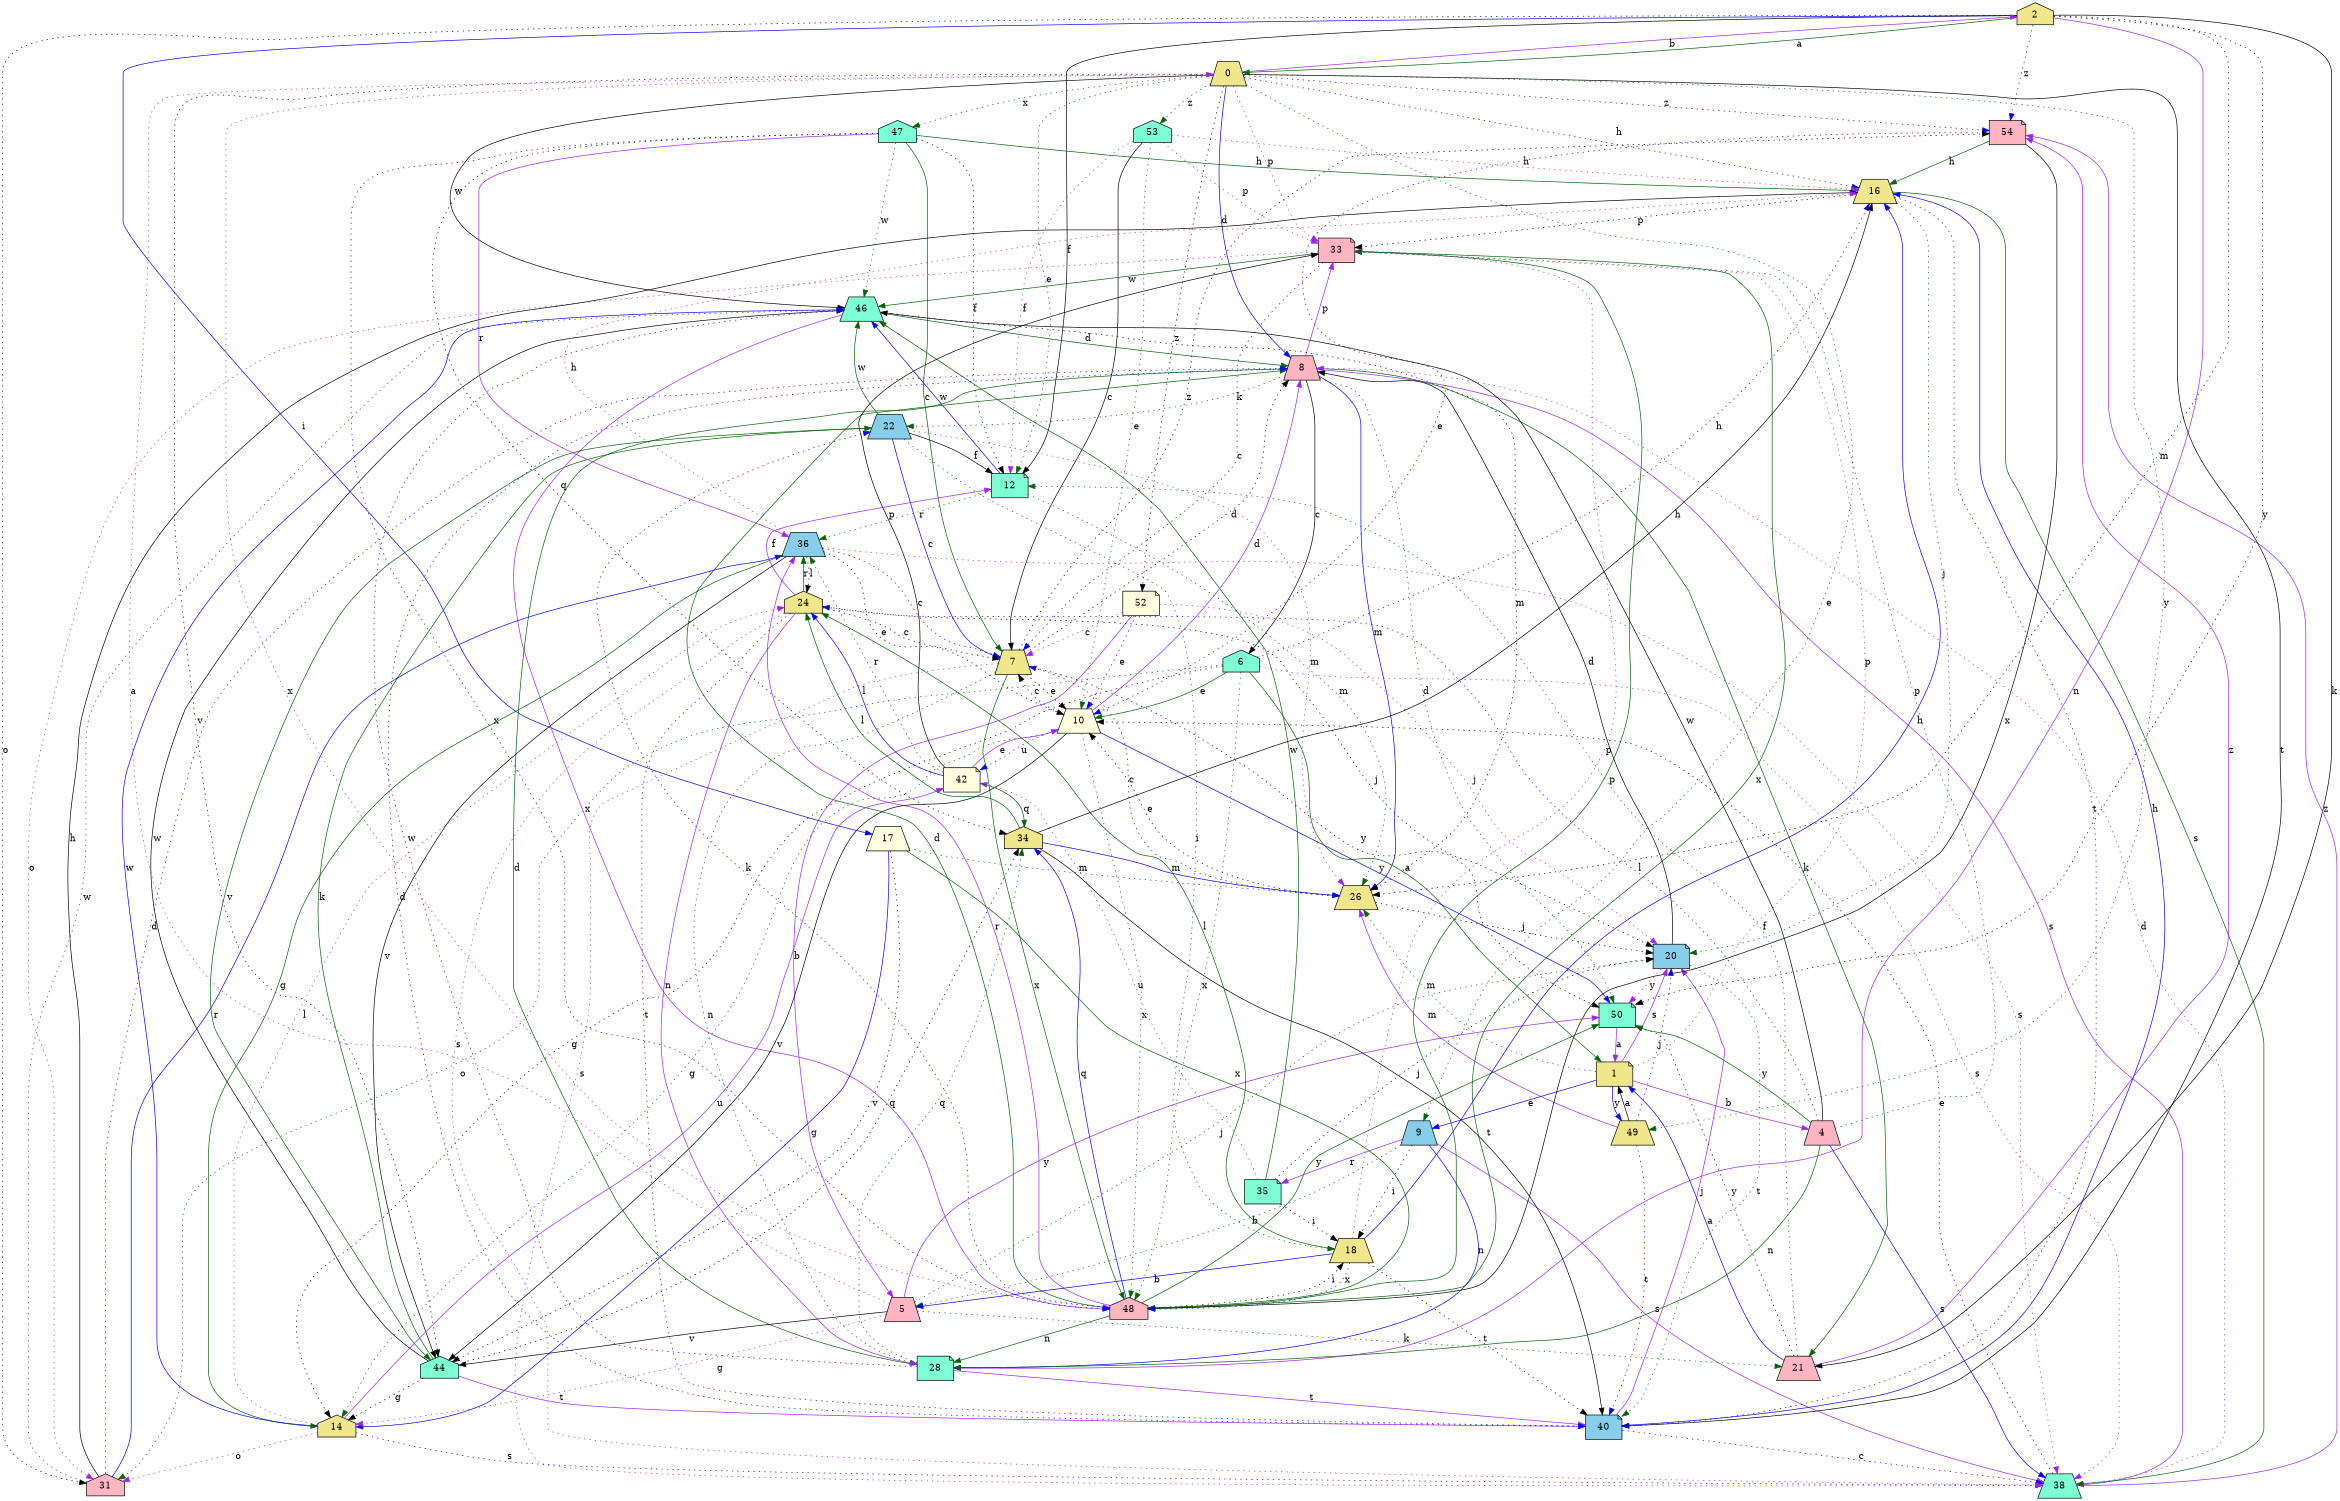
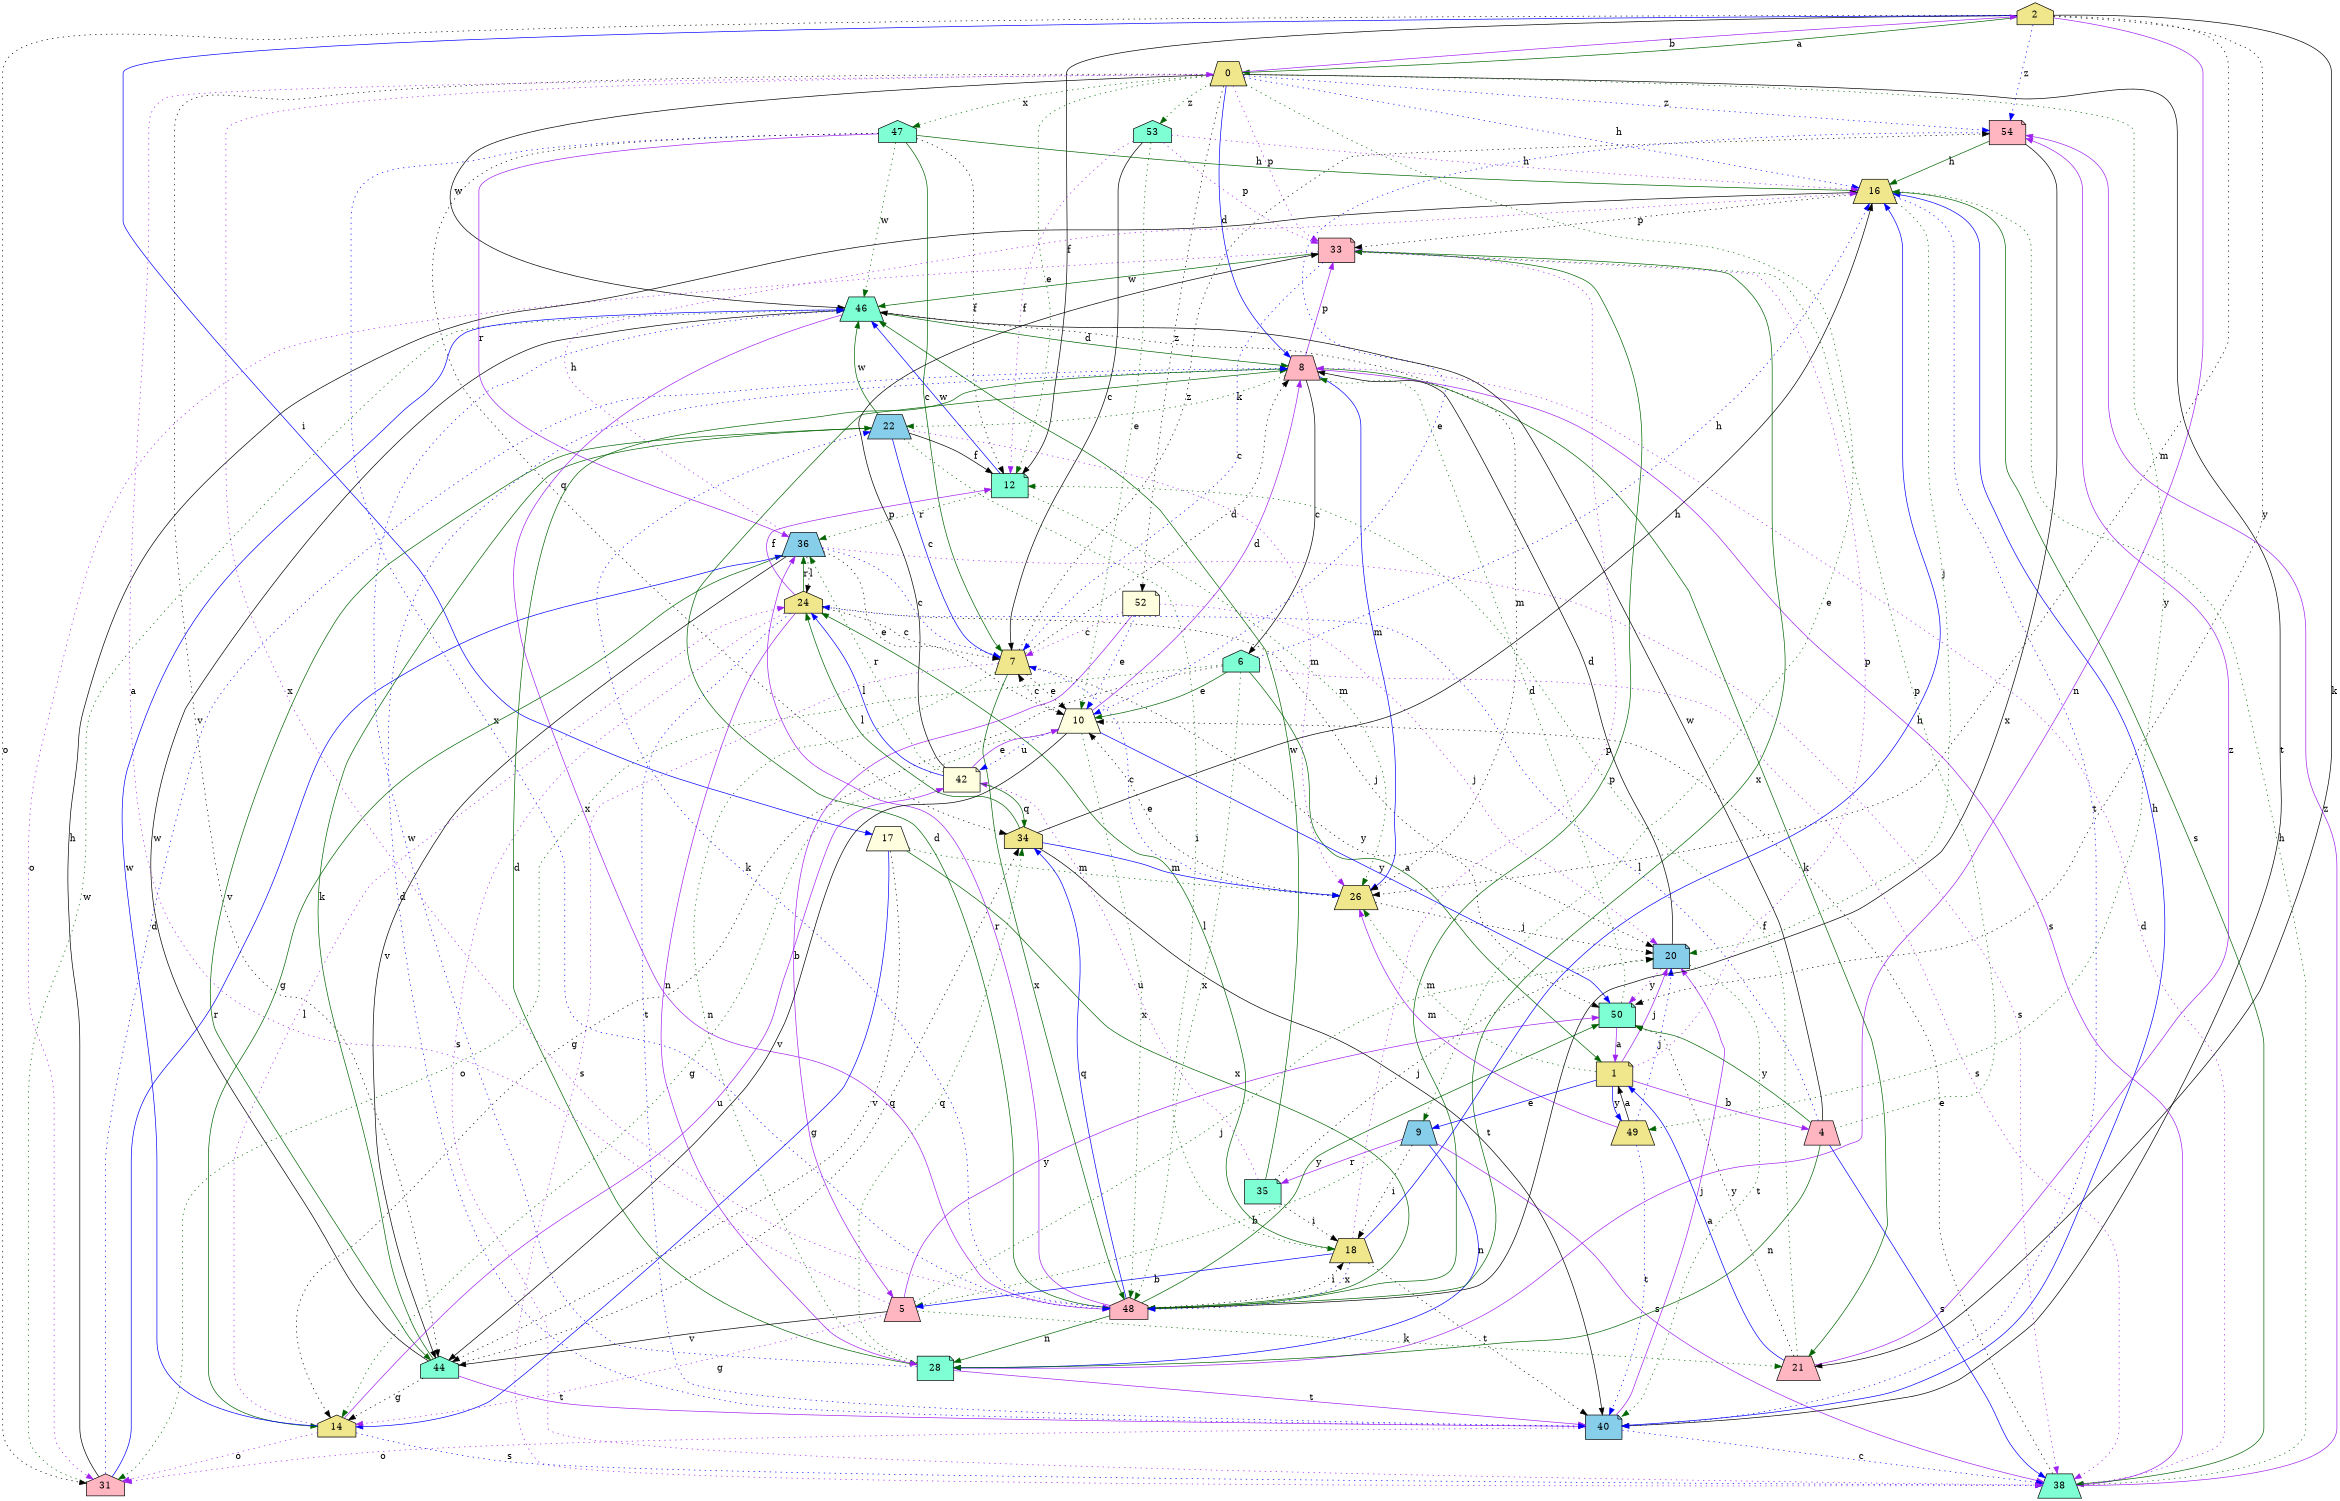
(1429, 717) -> (1520, 669)
none -> (2284, 872)
(1655, 1015) -> (1655, 1015)
none -> (857, 1436)
